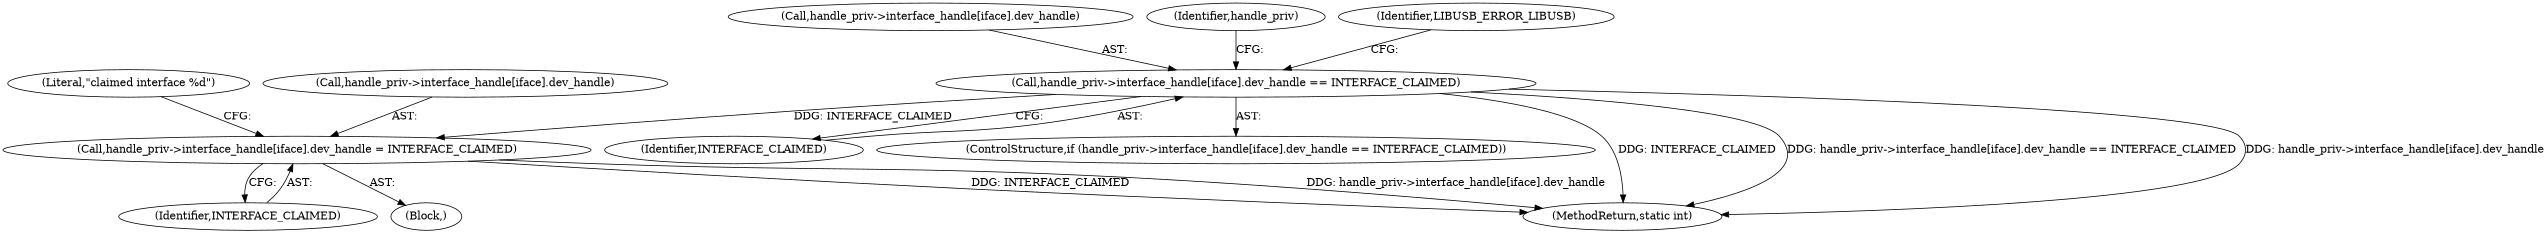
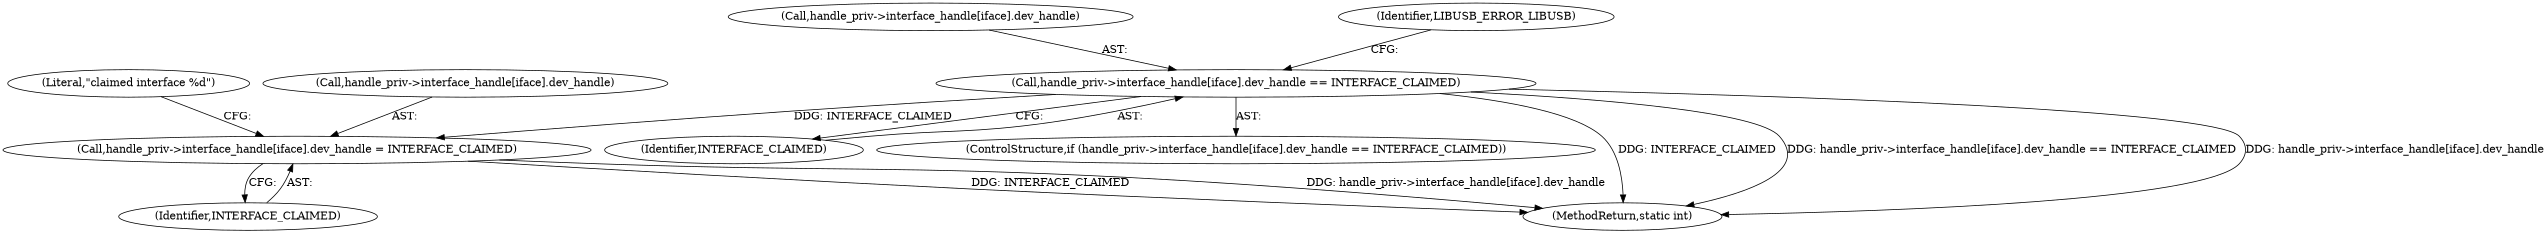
(1236, 17) -> none
(426, 217) -> none
